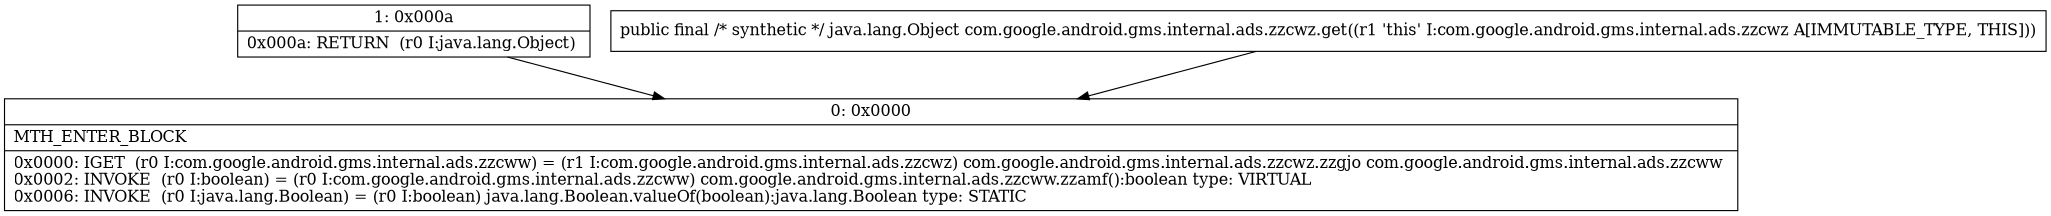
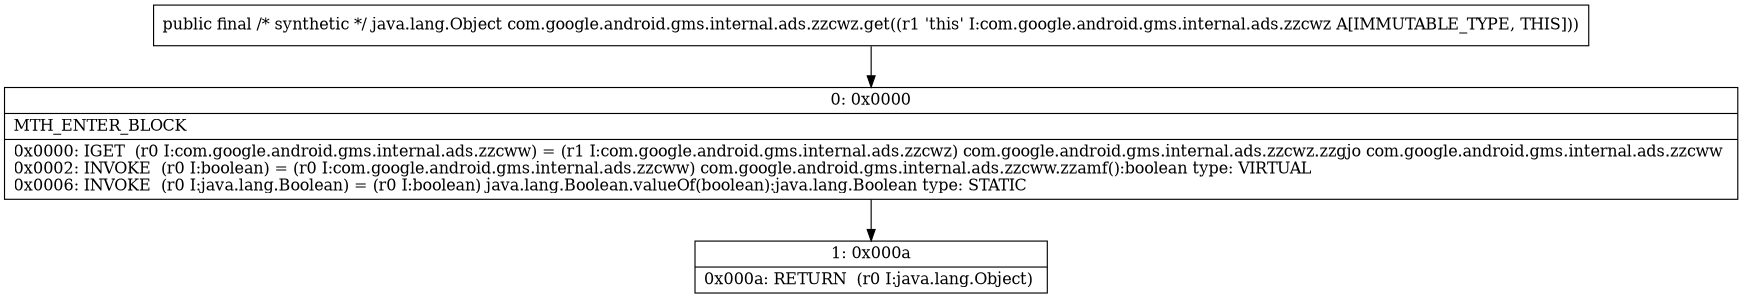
(580, 76) -> (871, 215)
